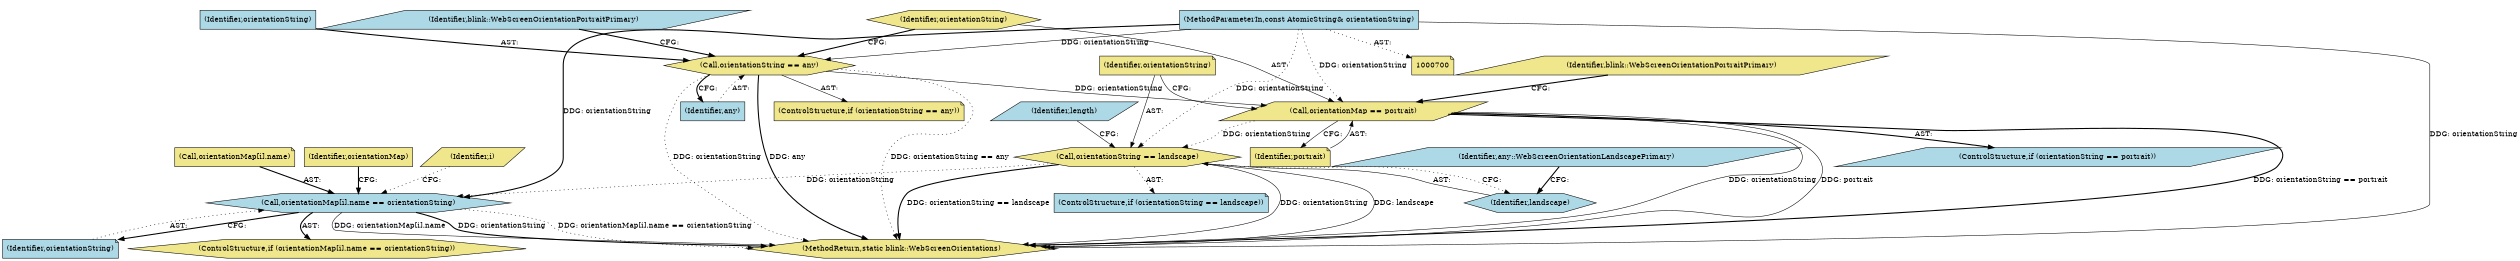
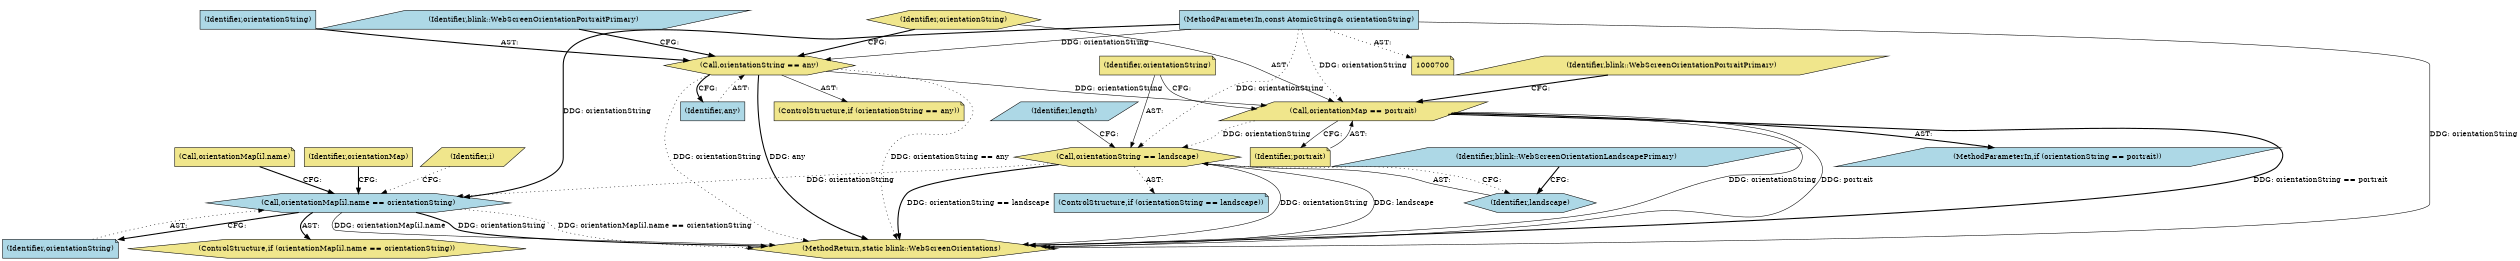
(1567, 157) -> (1567, 157)
(2058, 157) -> (2058, 157)
(314, 180) -> (314, 180)
